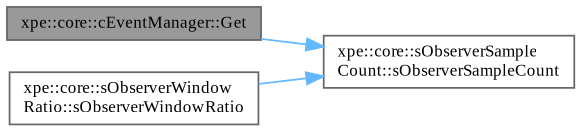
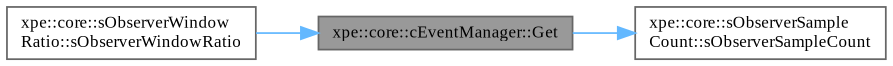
(282, 81) -> (278, 33)
